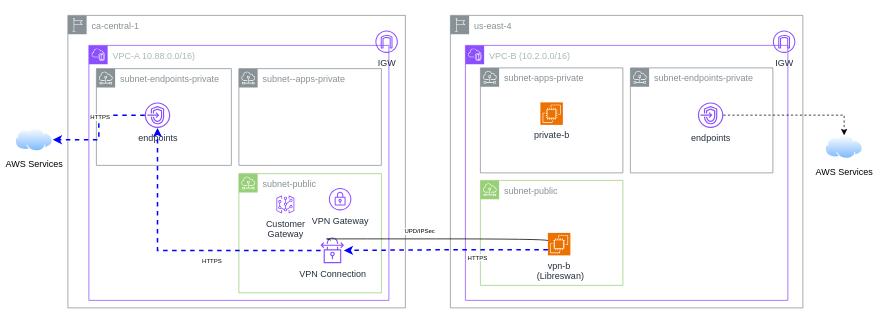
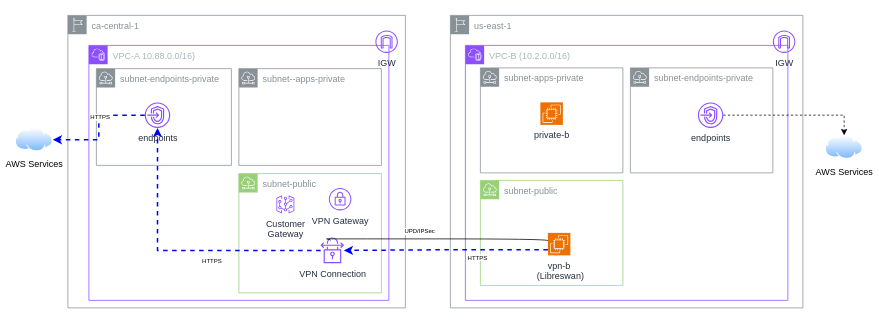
(497, 26) -> (497, 26)
